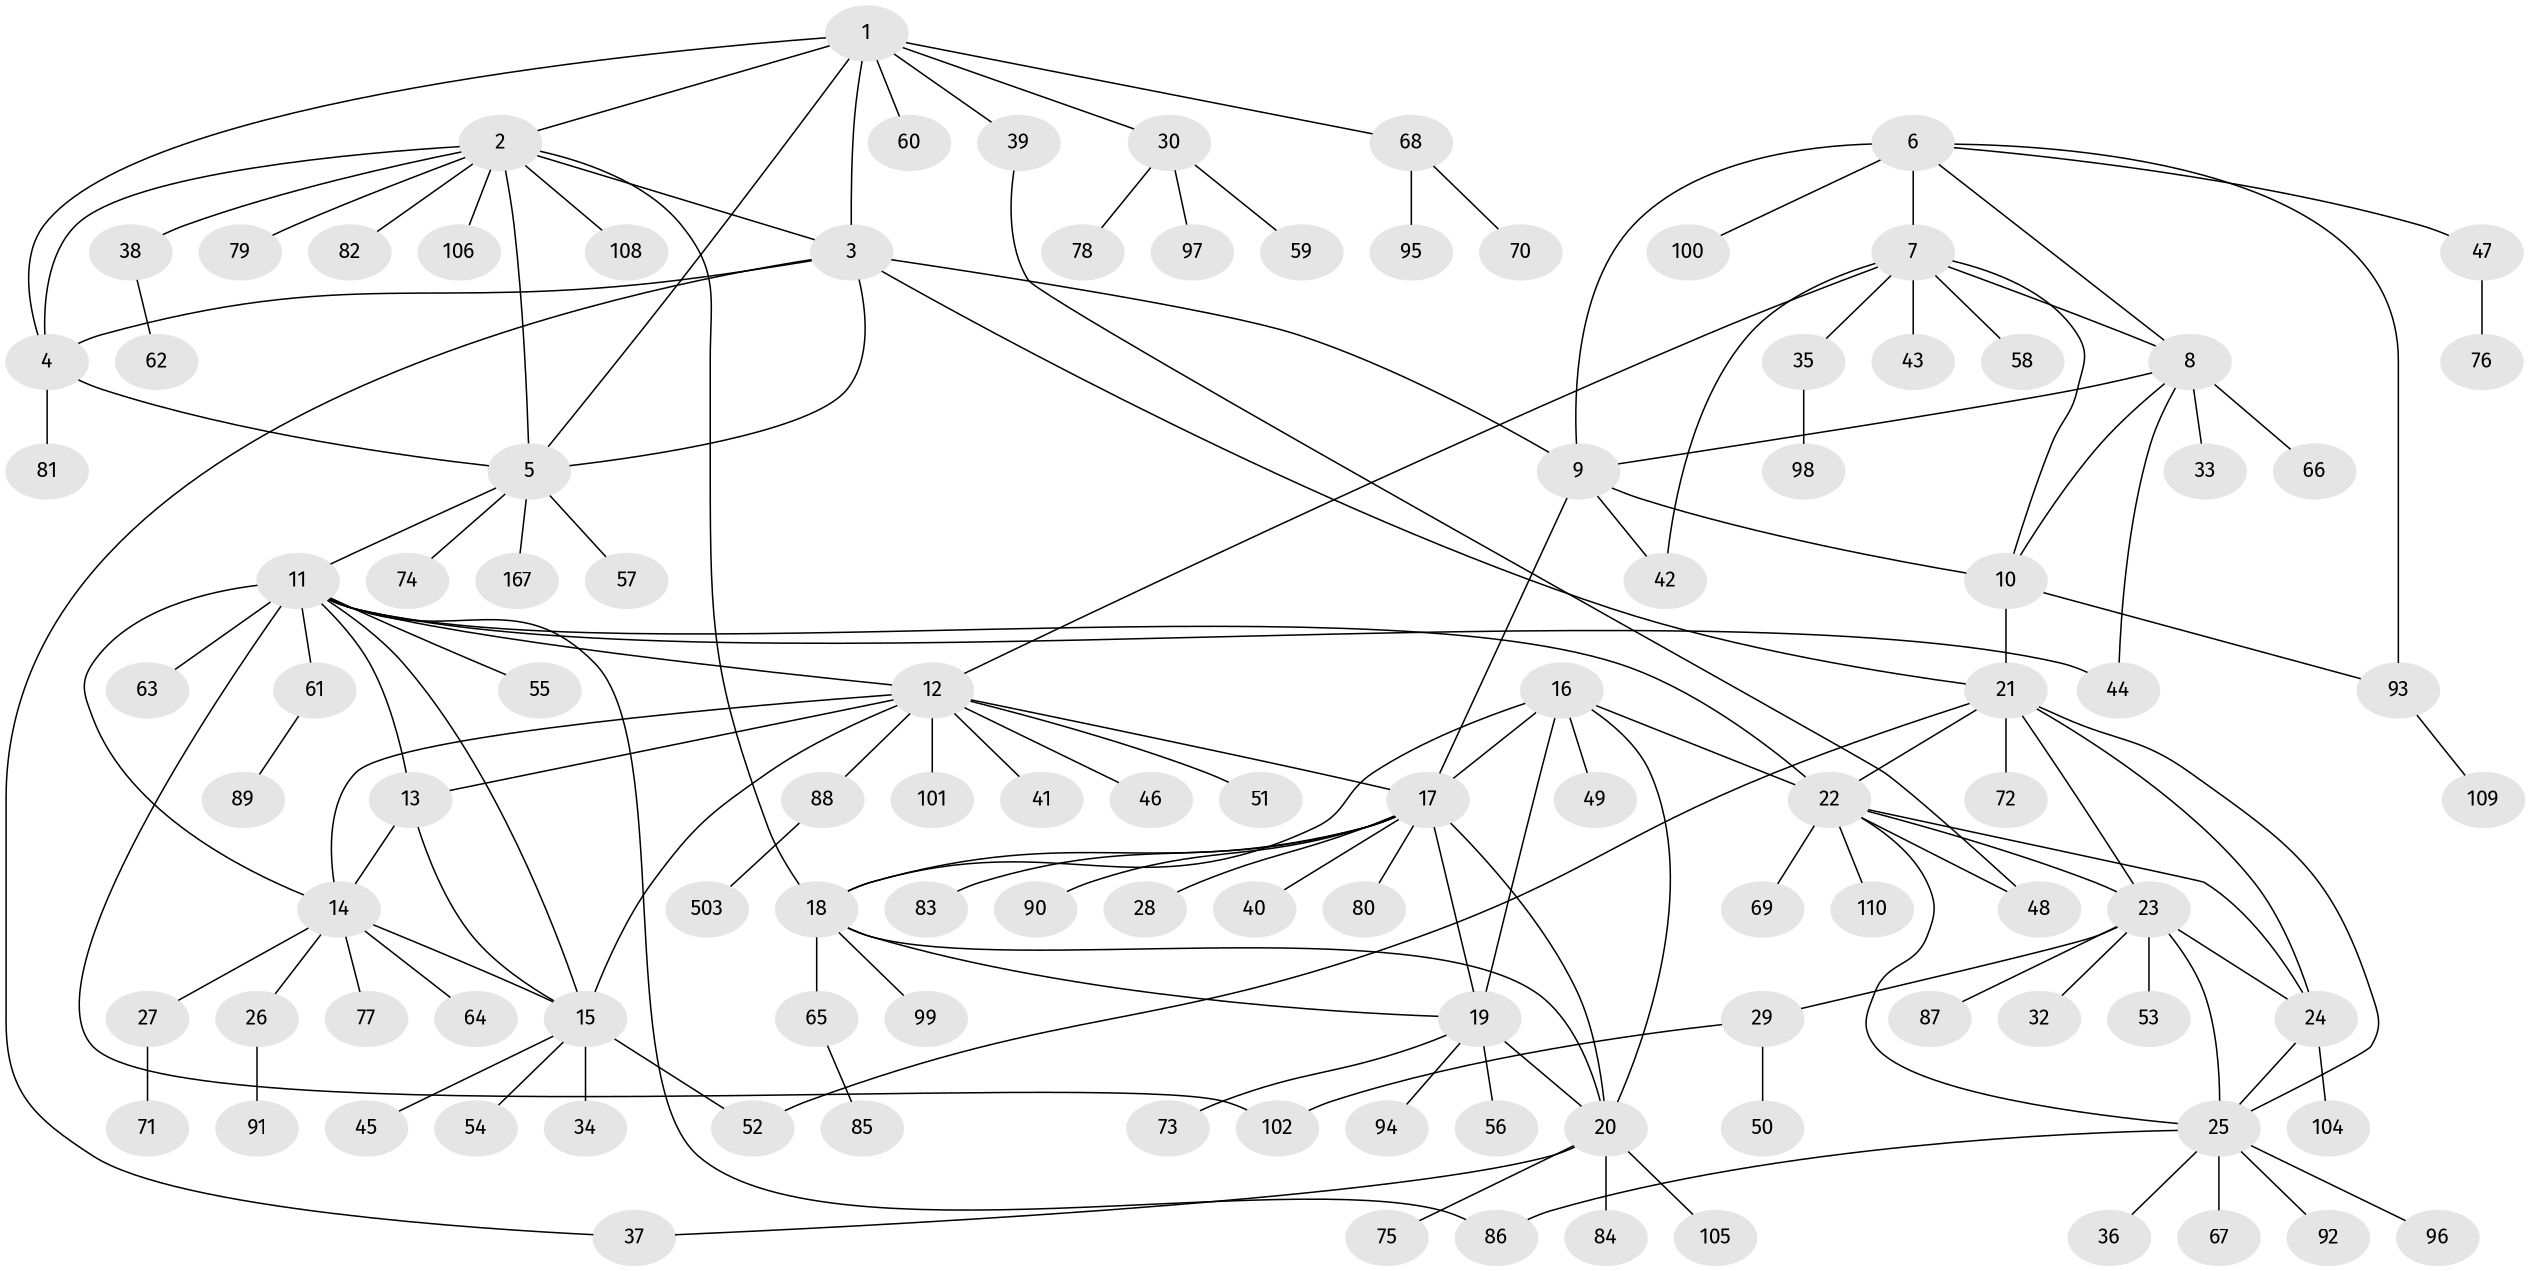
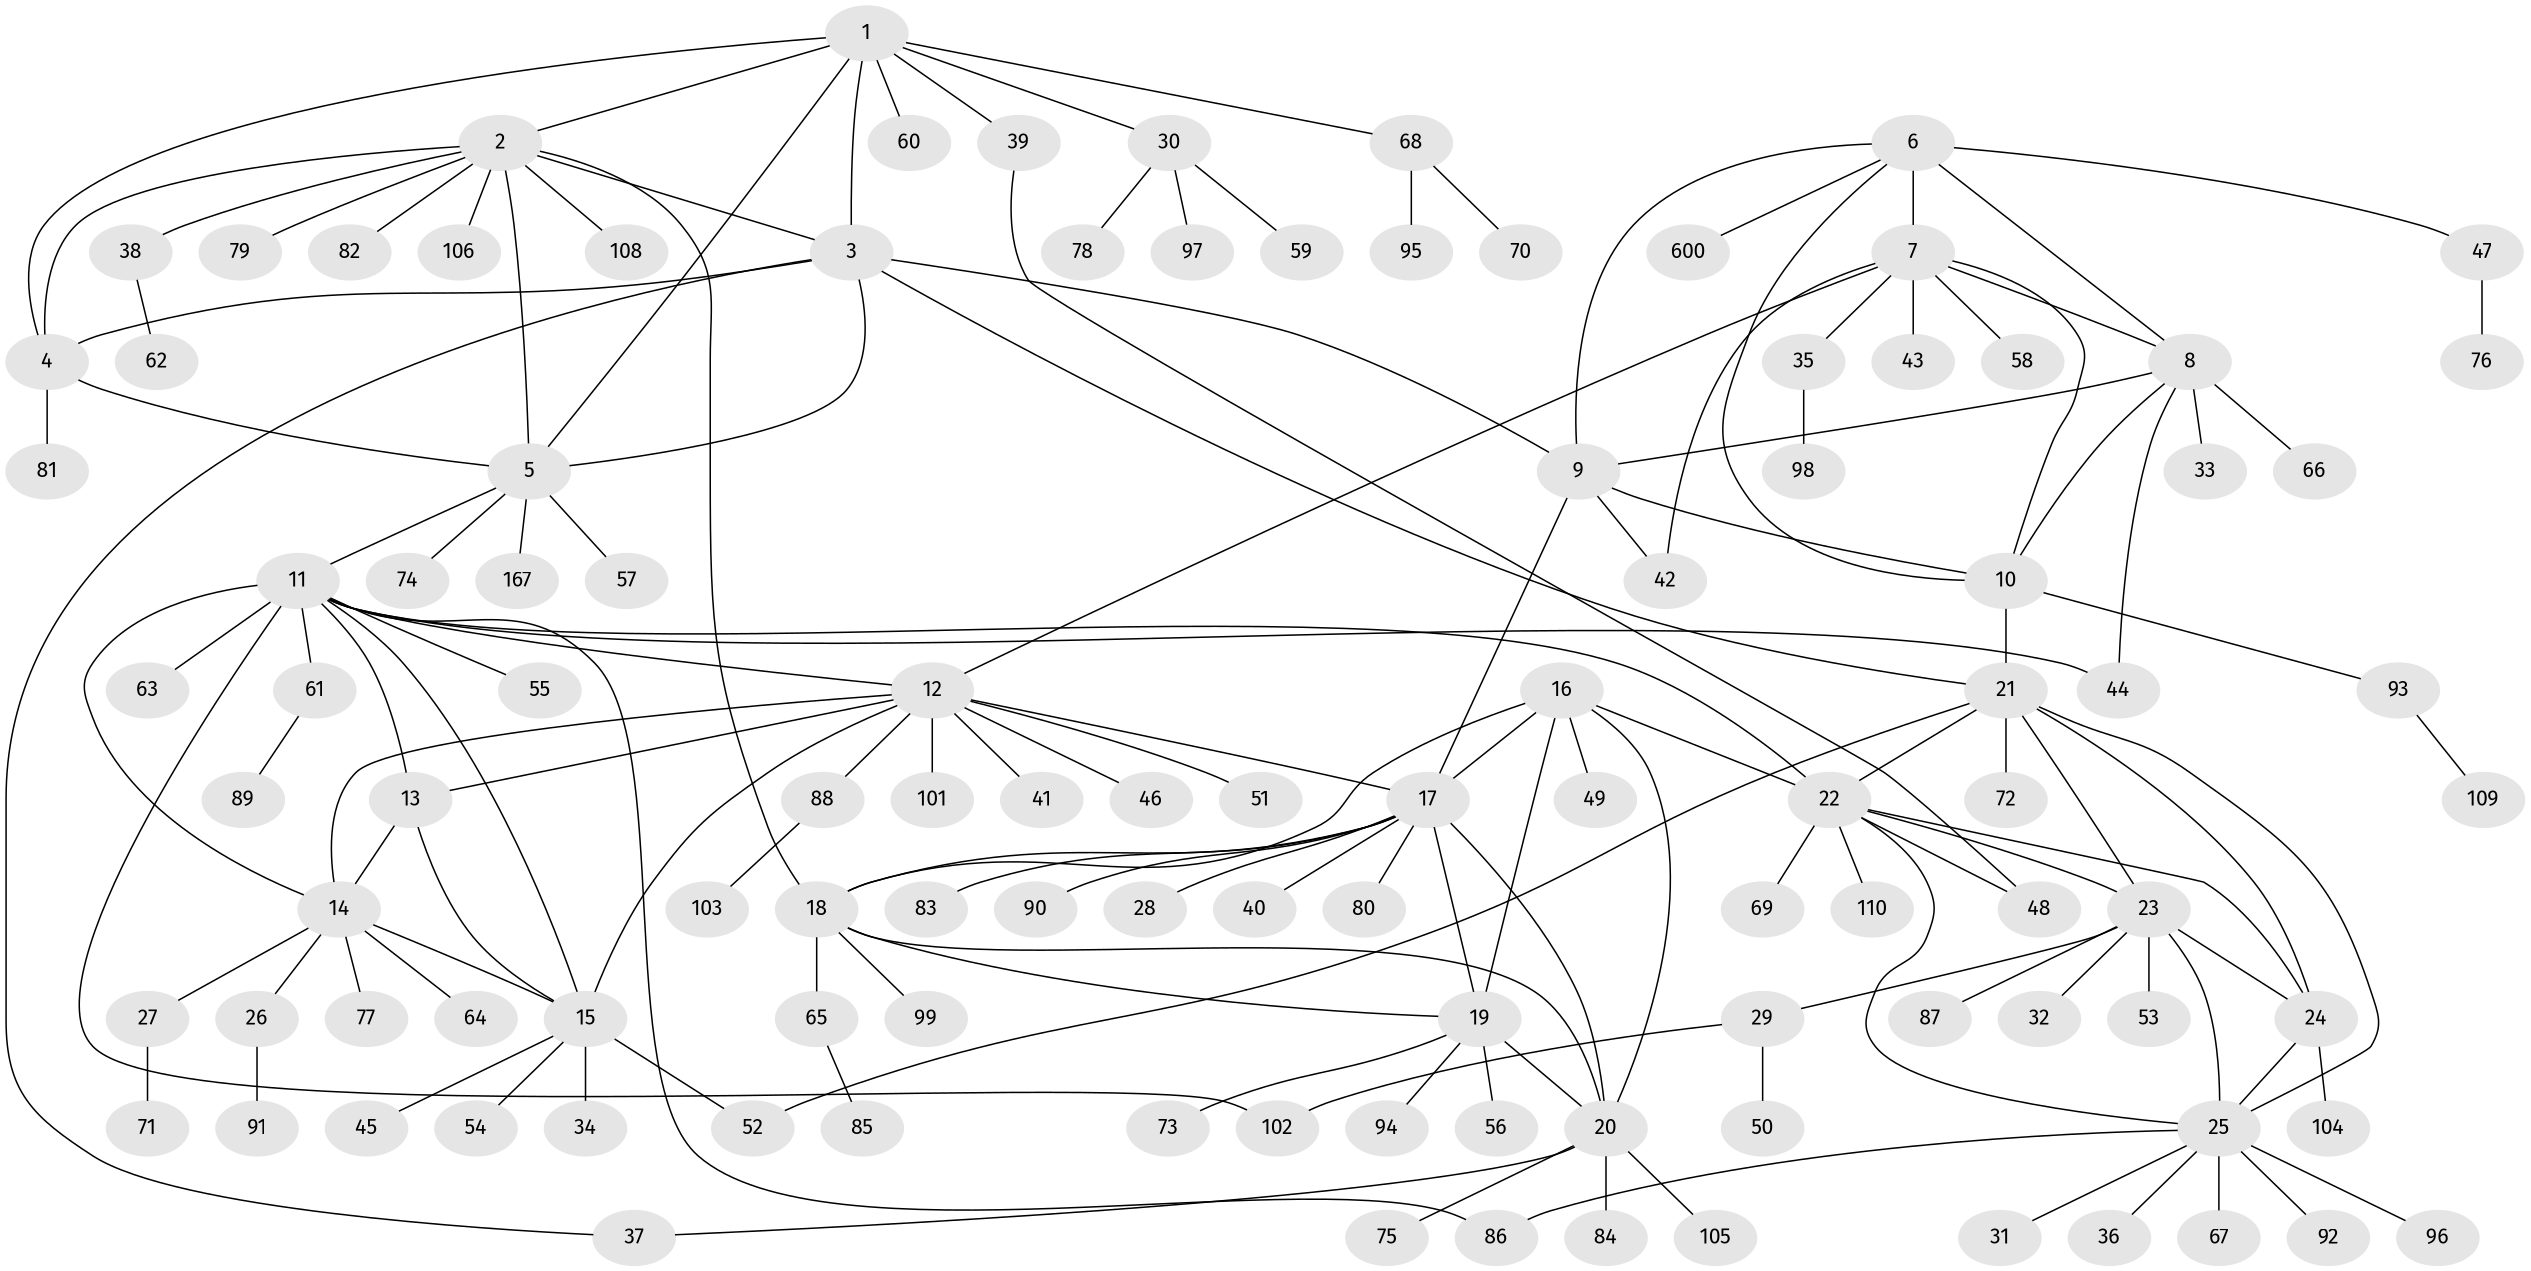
(1688, 252) -> (1688, 252)
(2352, 254) -> (1723, 426)
(707, 909) -> (707, 909)
none -> (2000, 1238)
